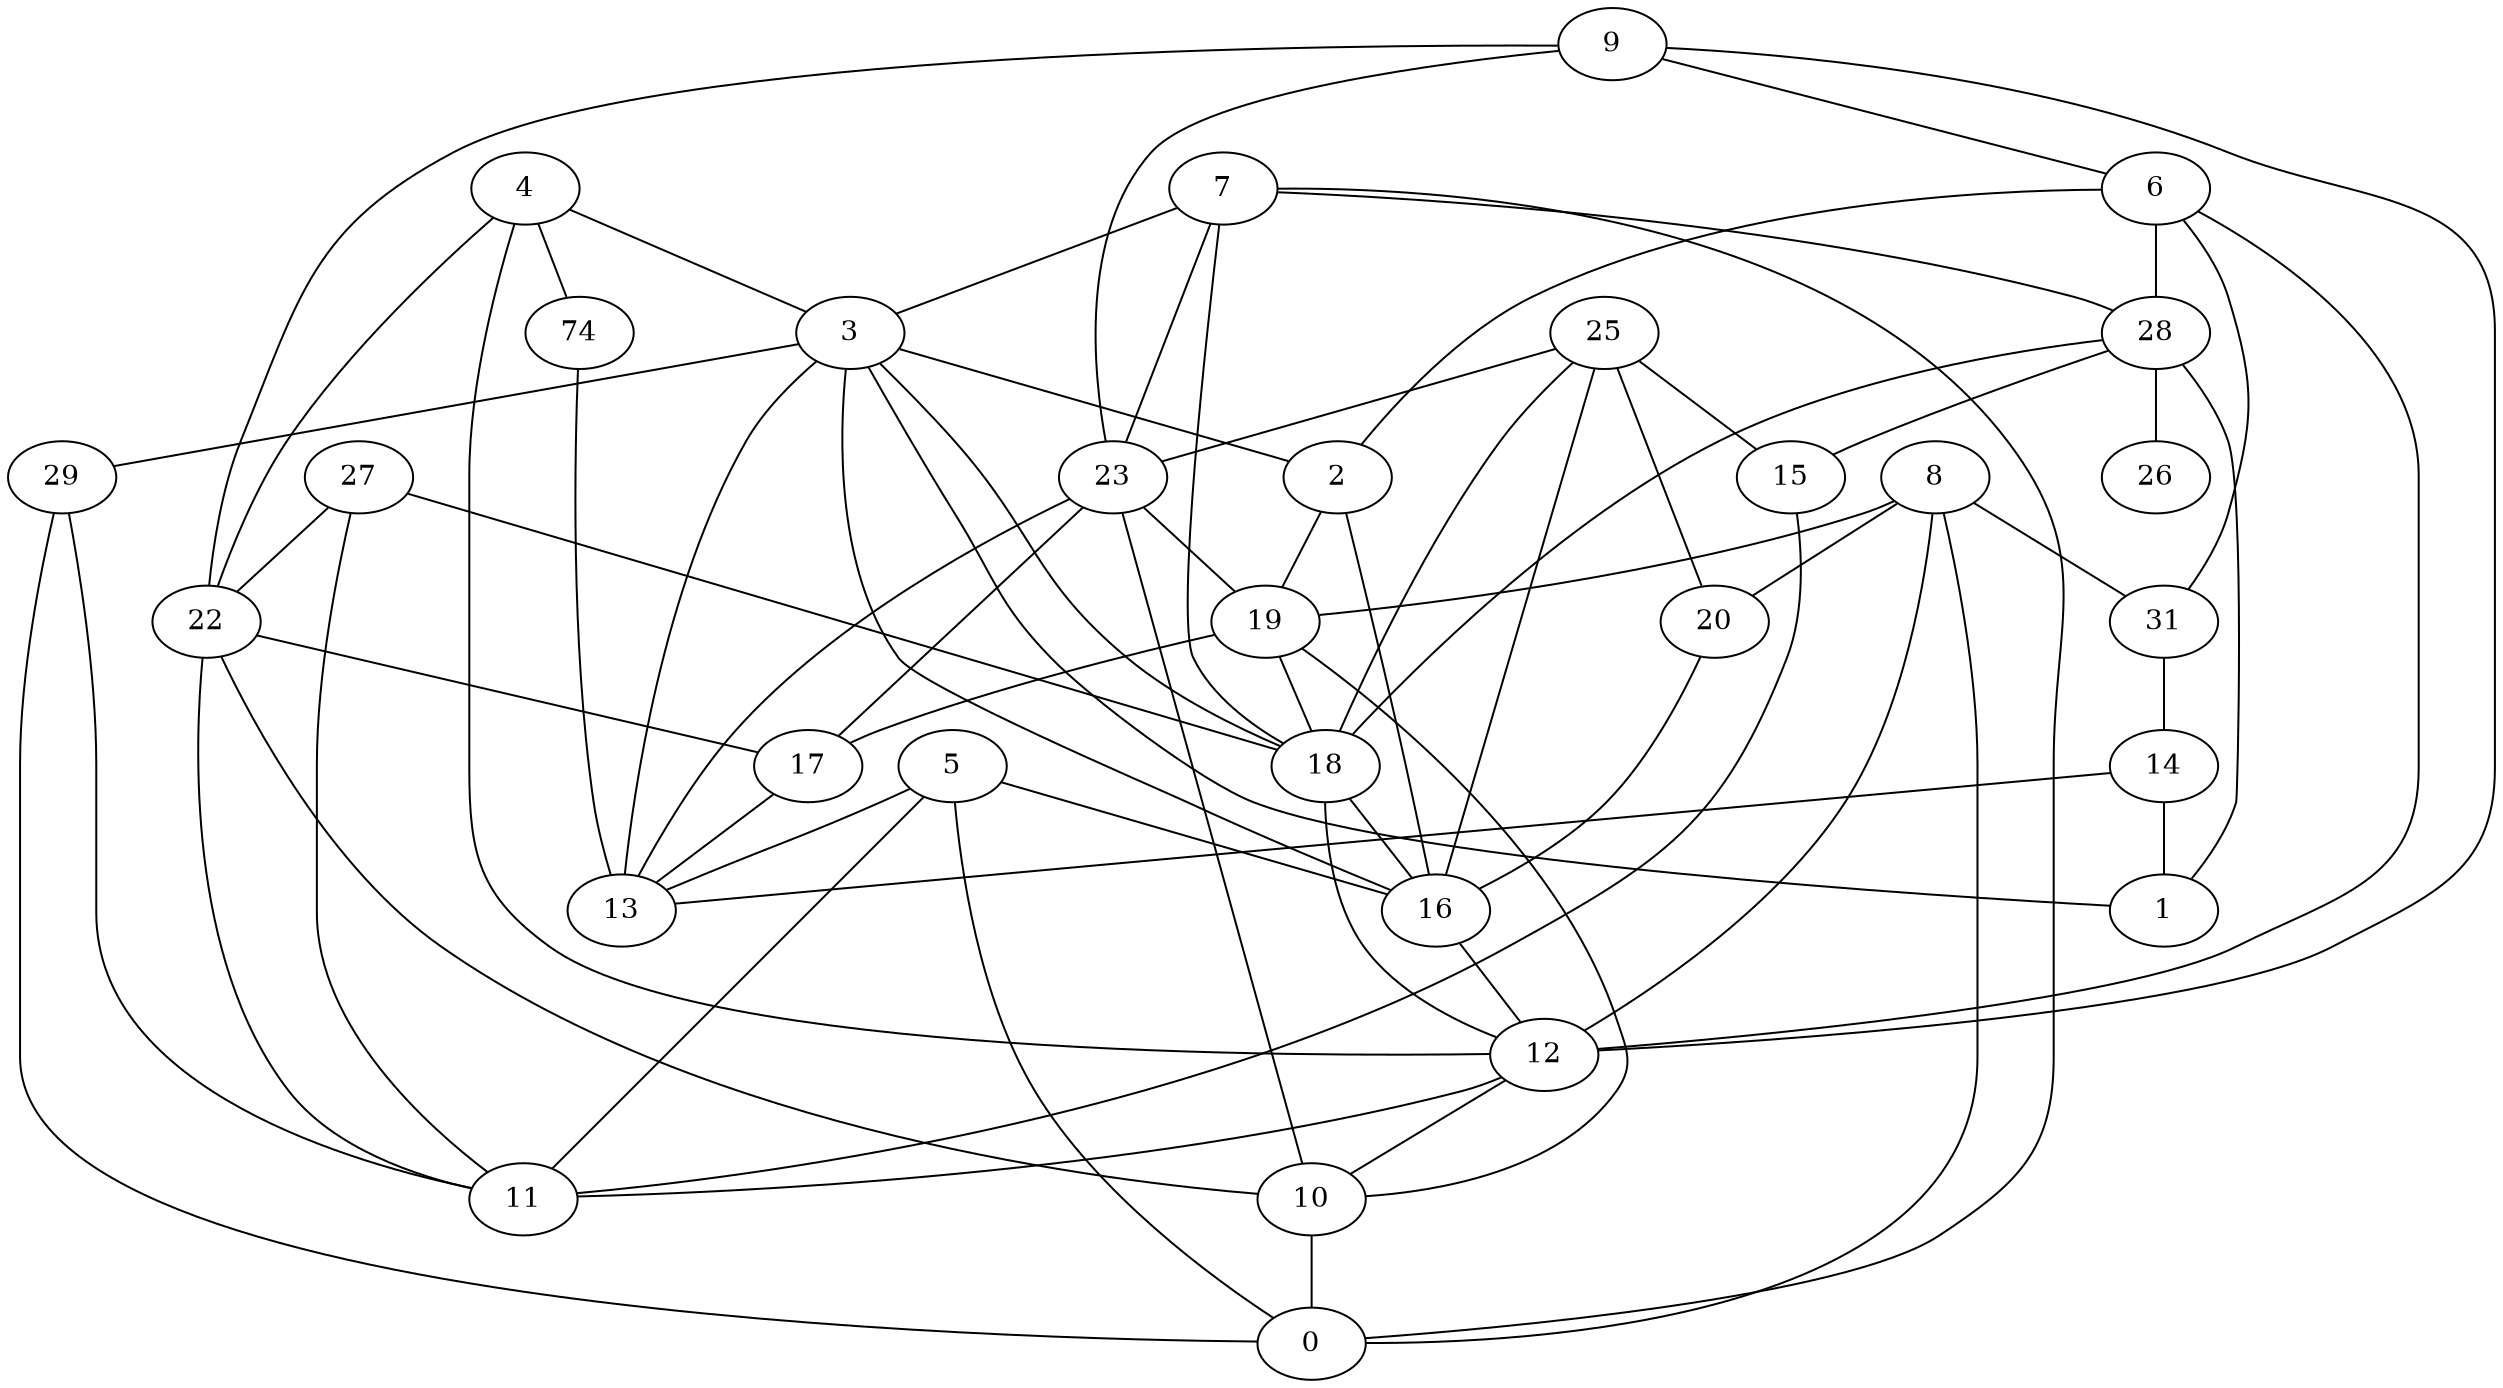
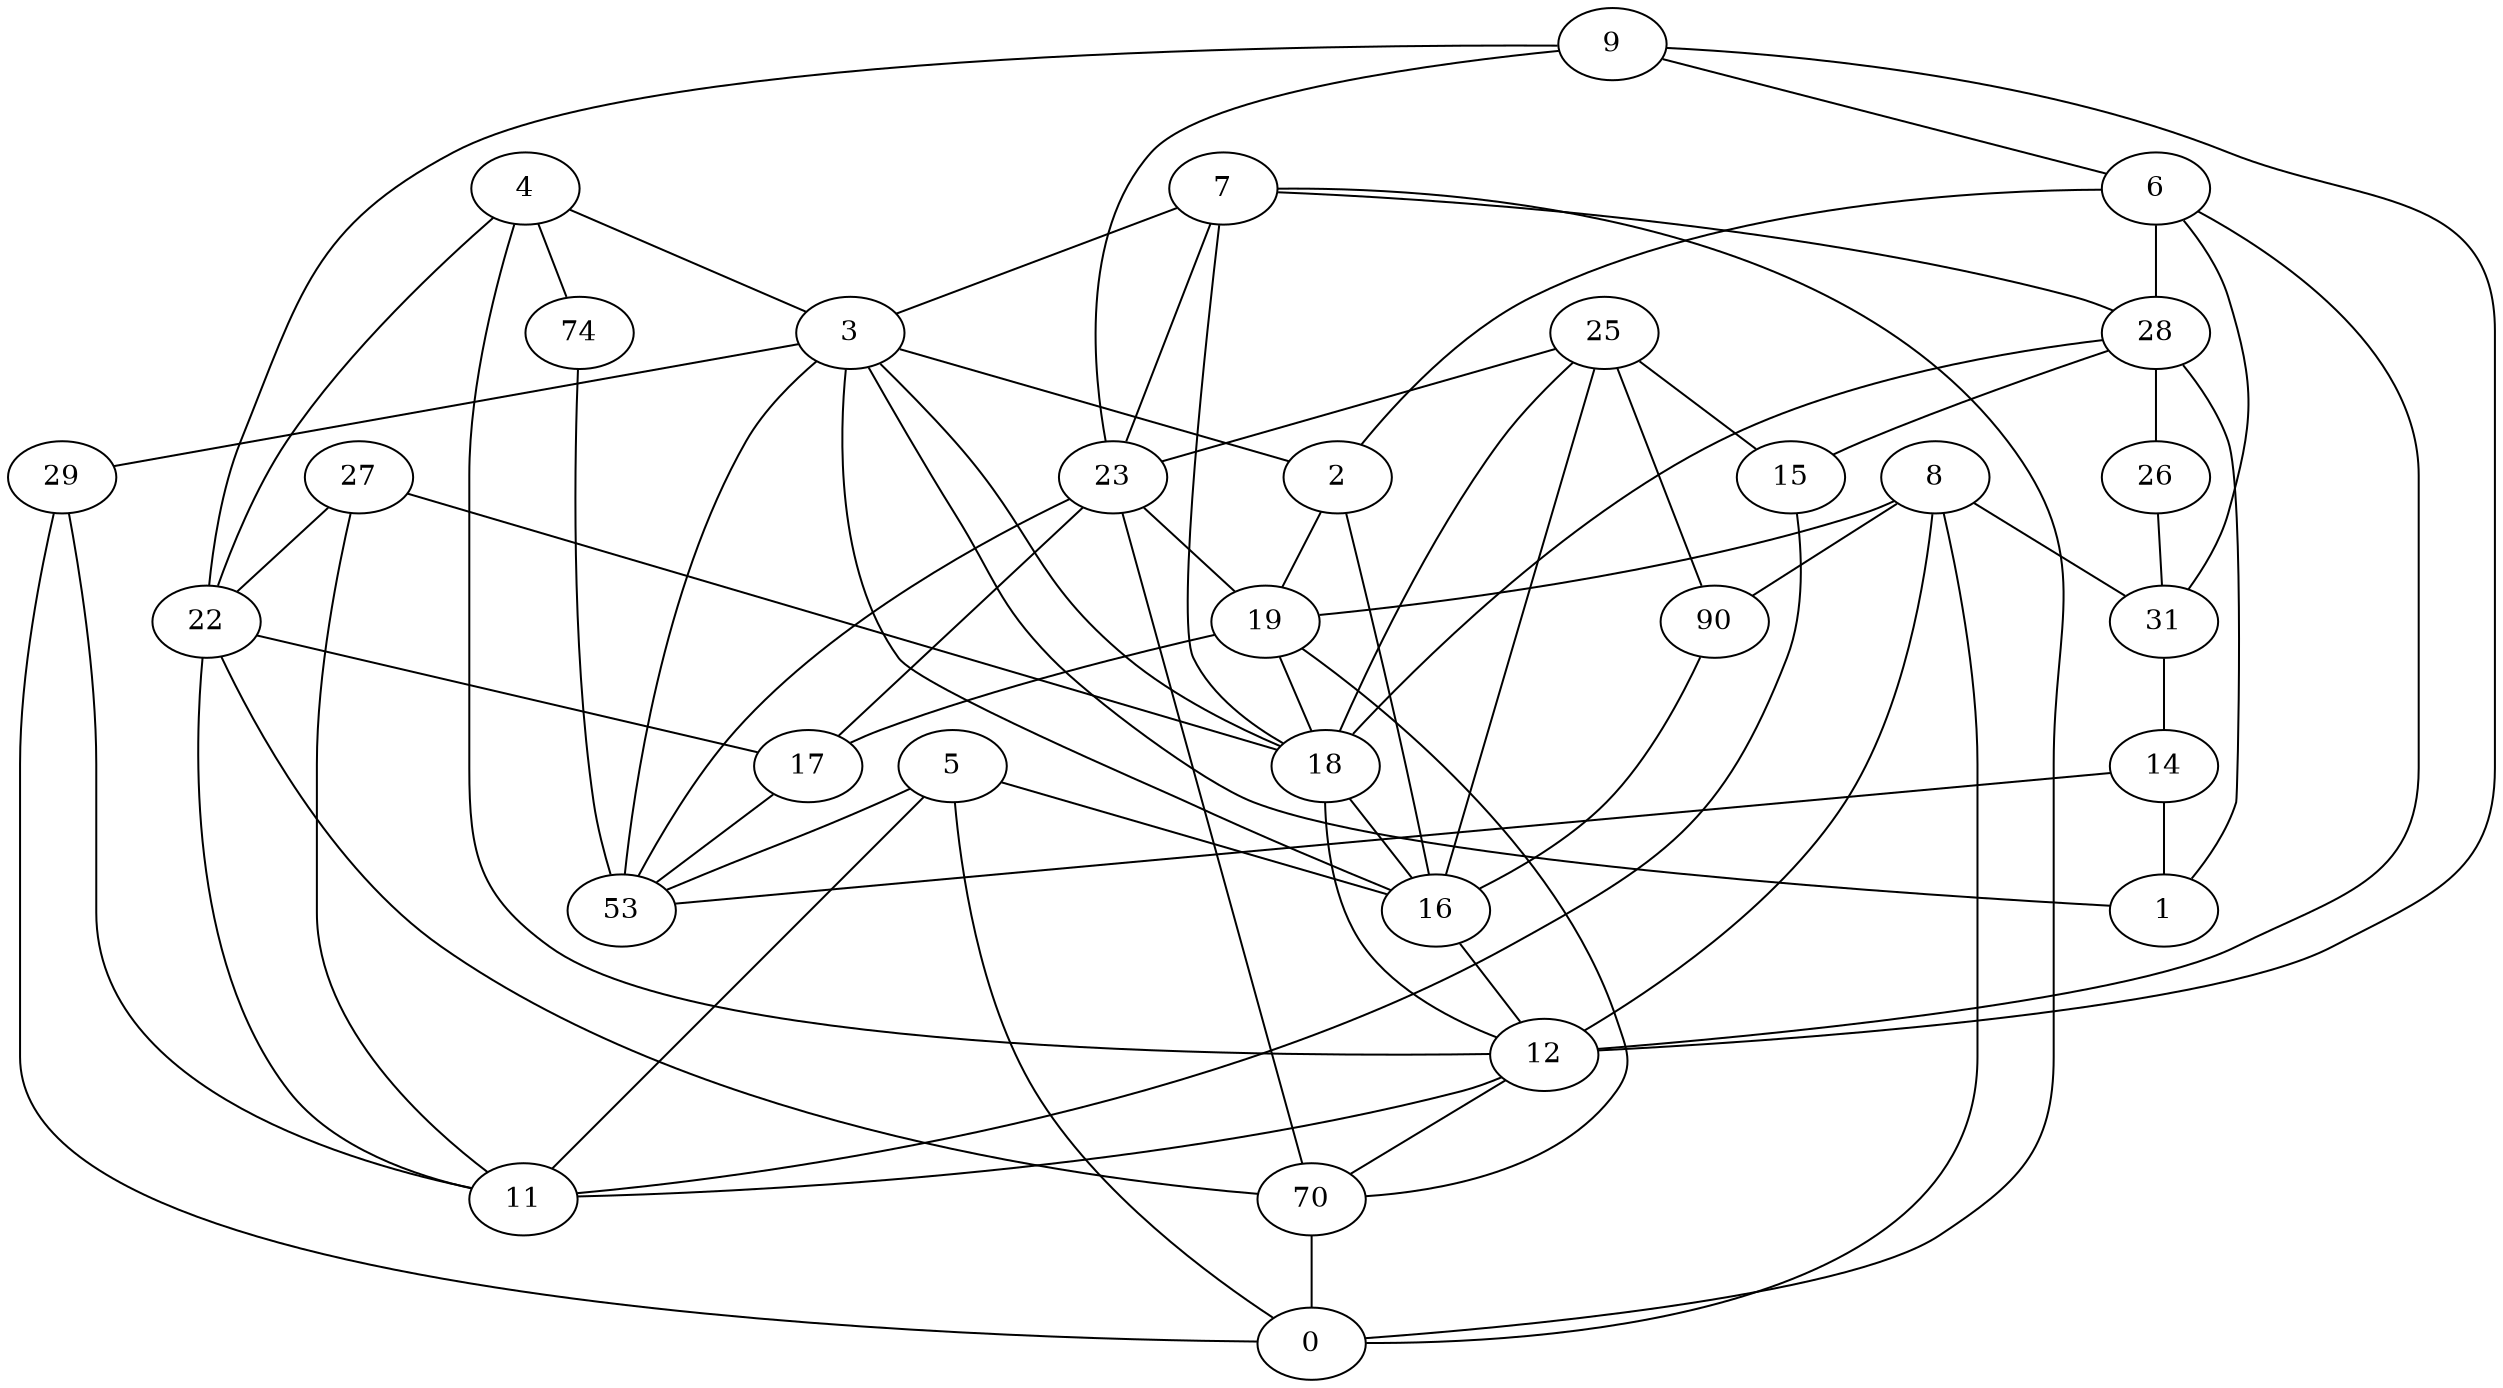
none -> (2160, 550)
(1715, 622) -> (1715, 622)
(622, 911) -> (622, 911)
(1312, 1199) -> (1312, 1199)
